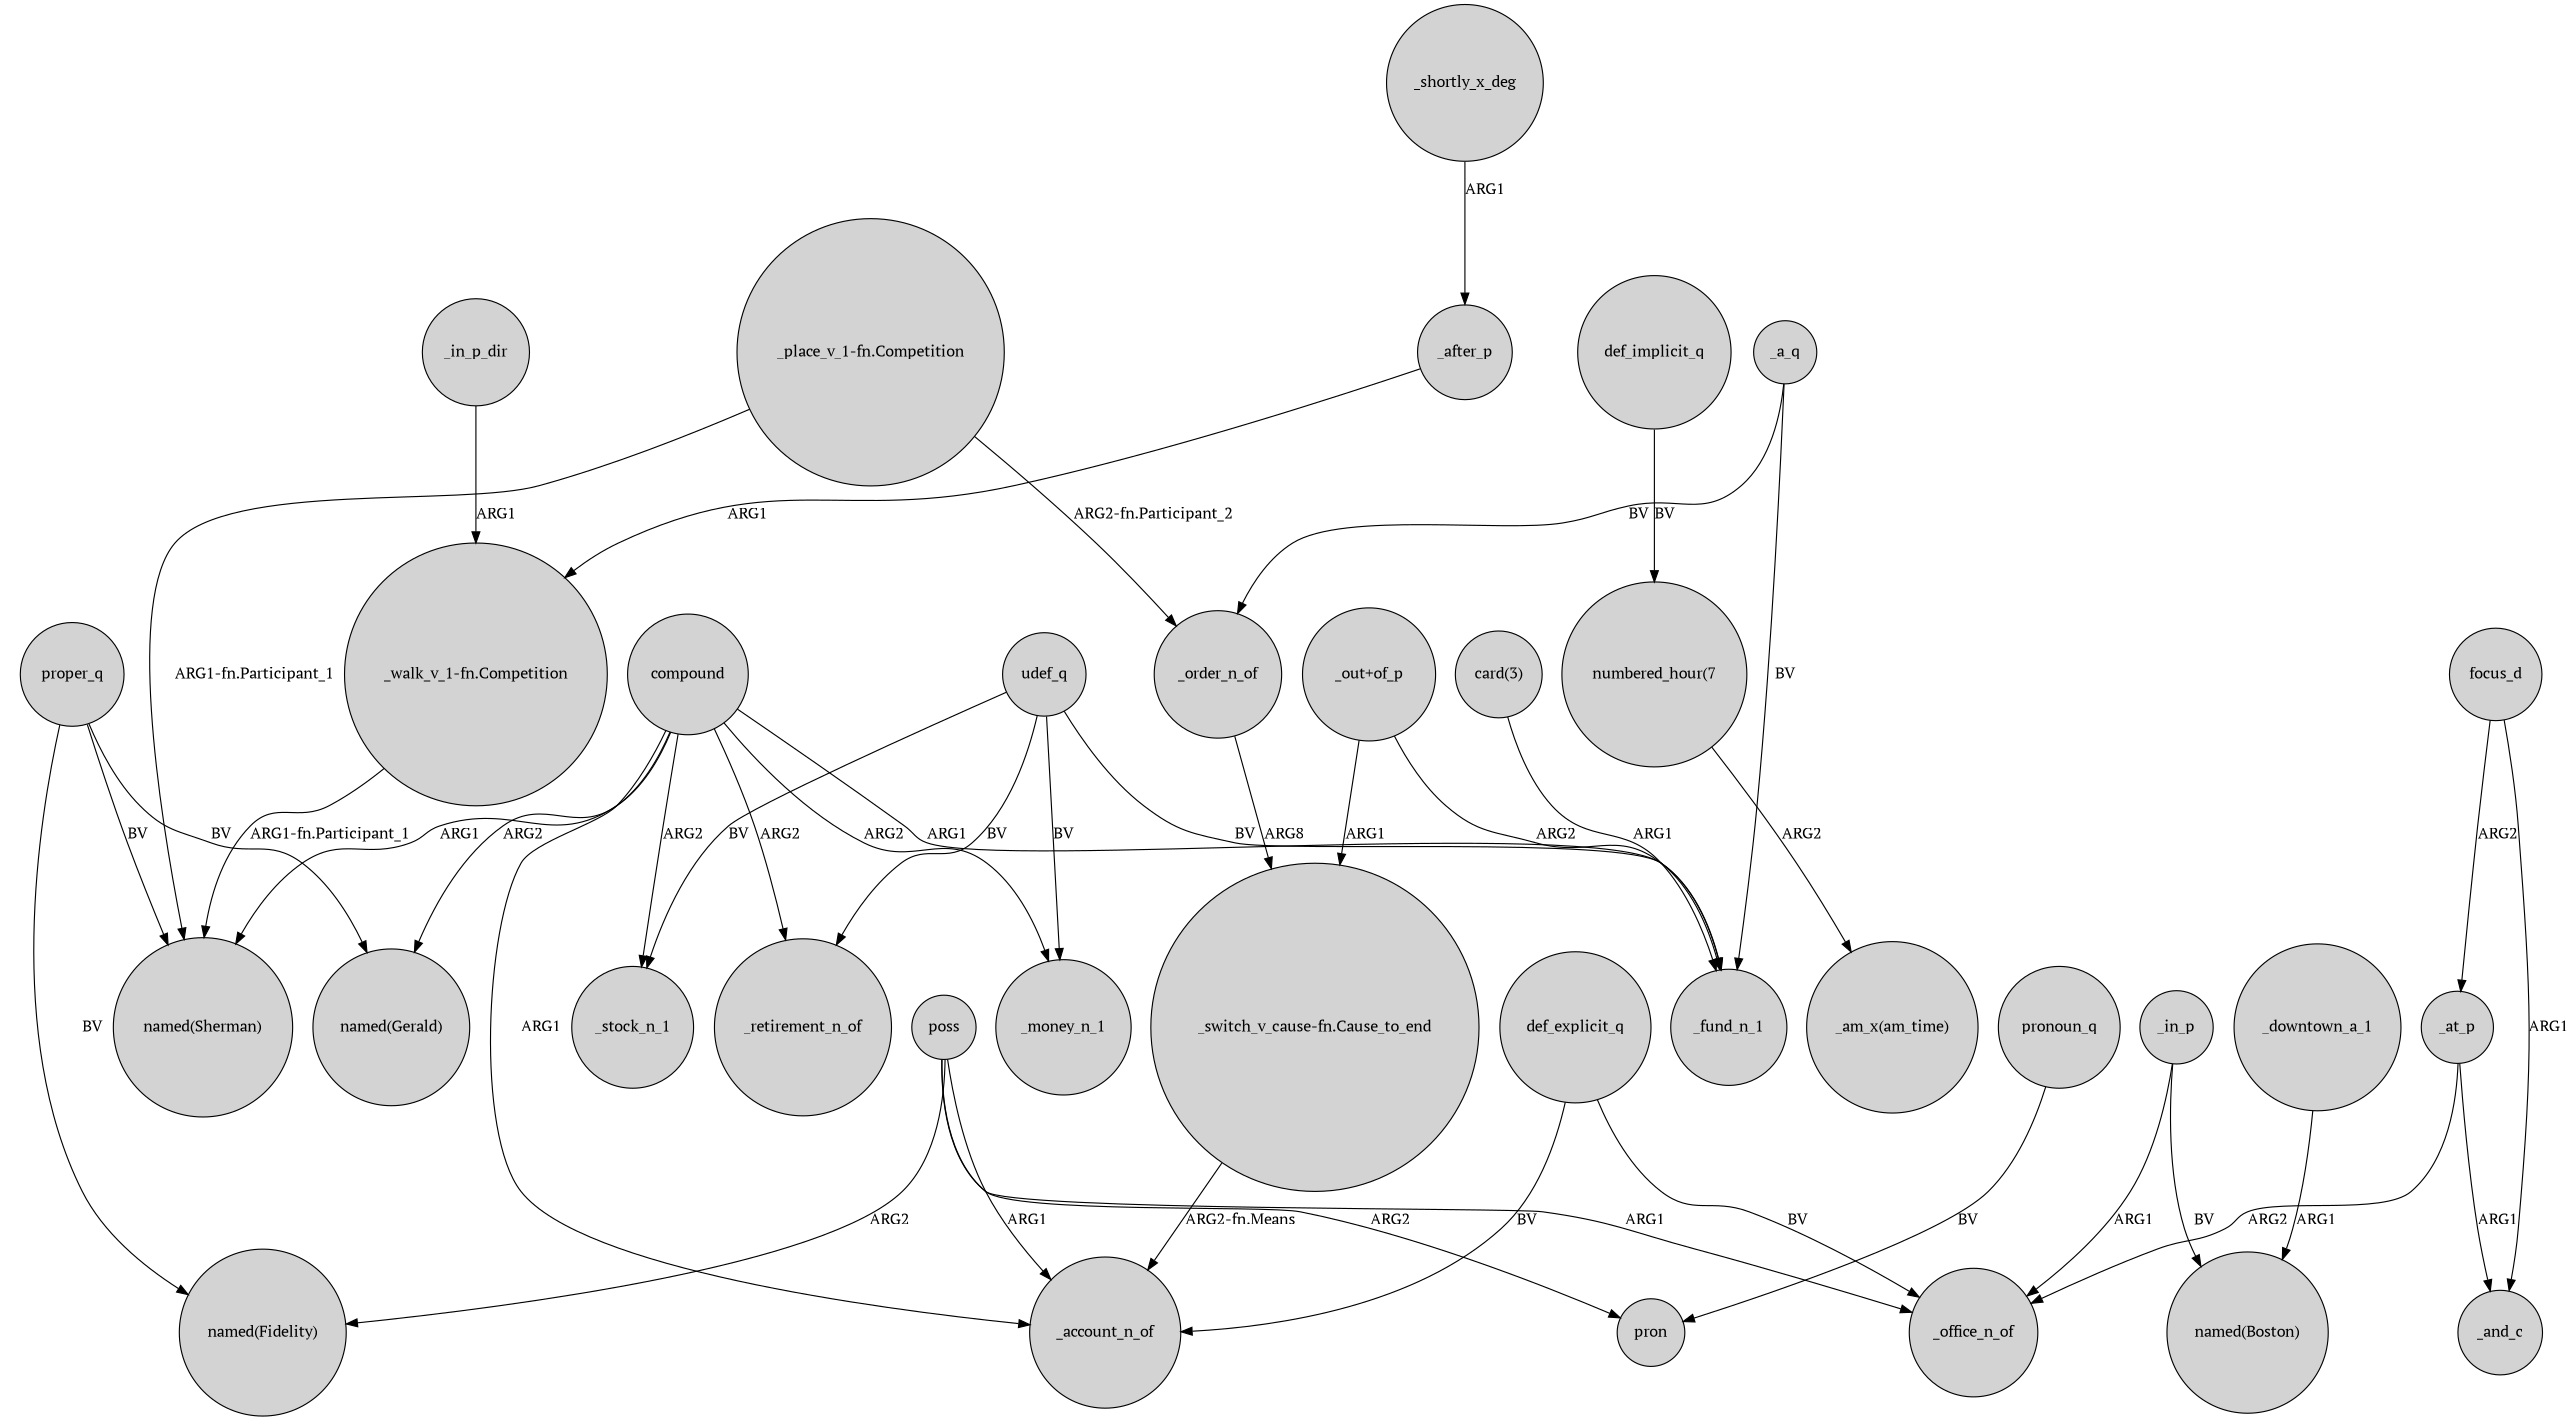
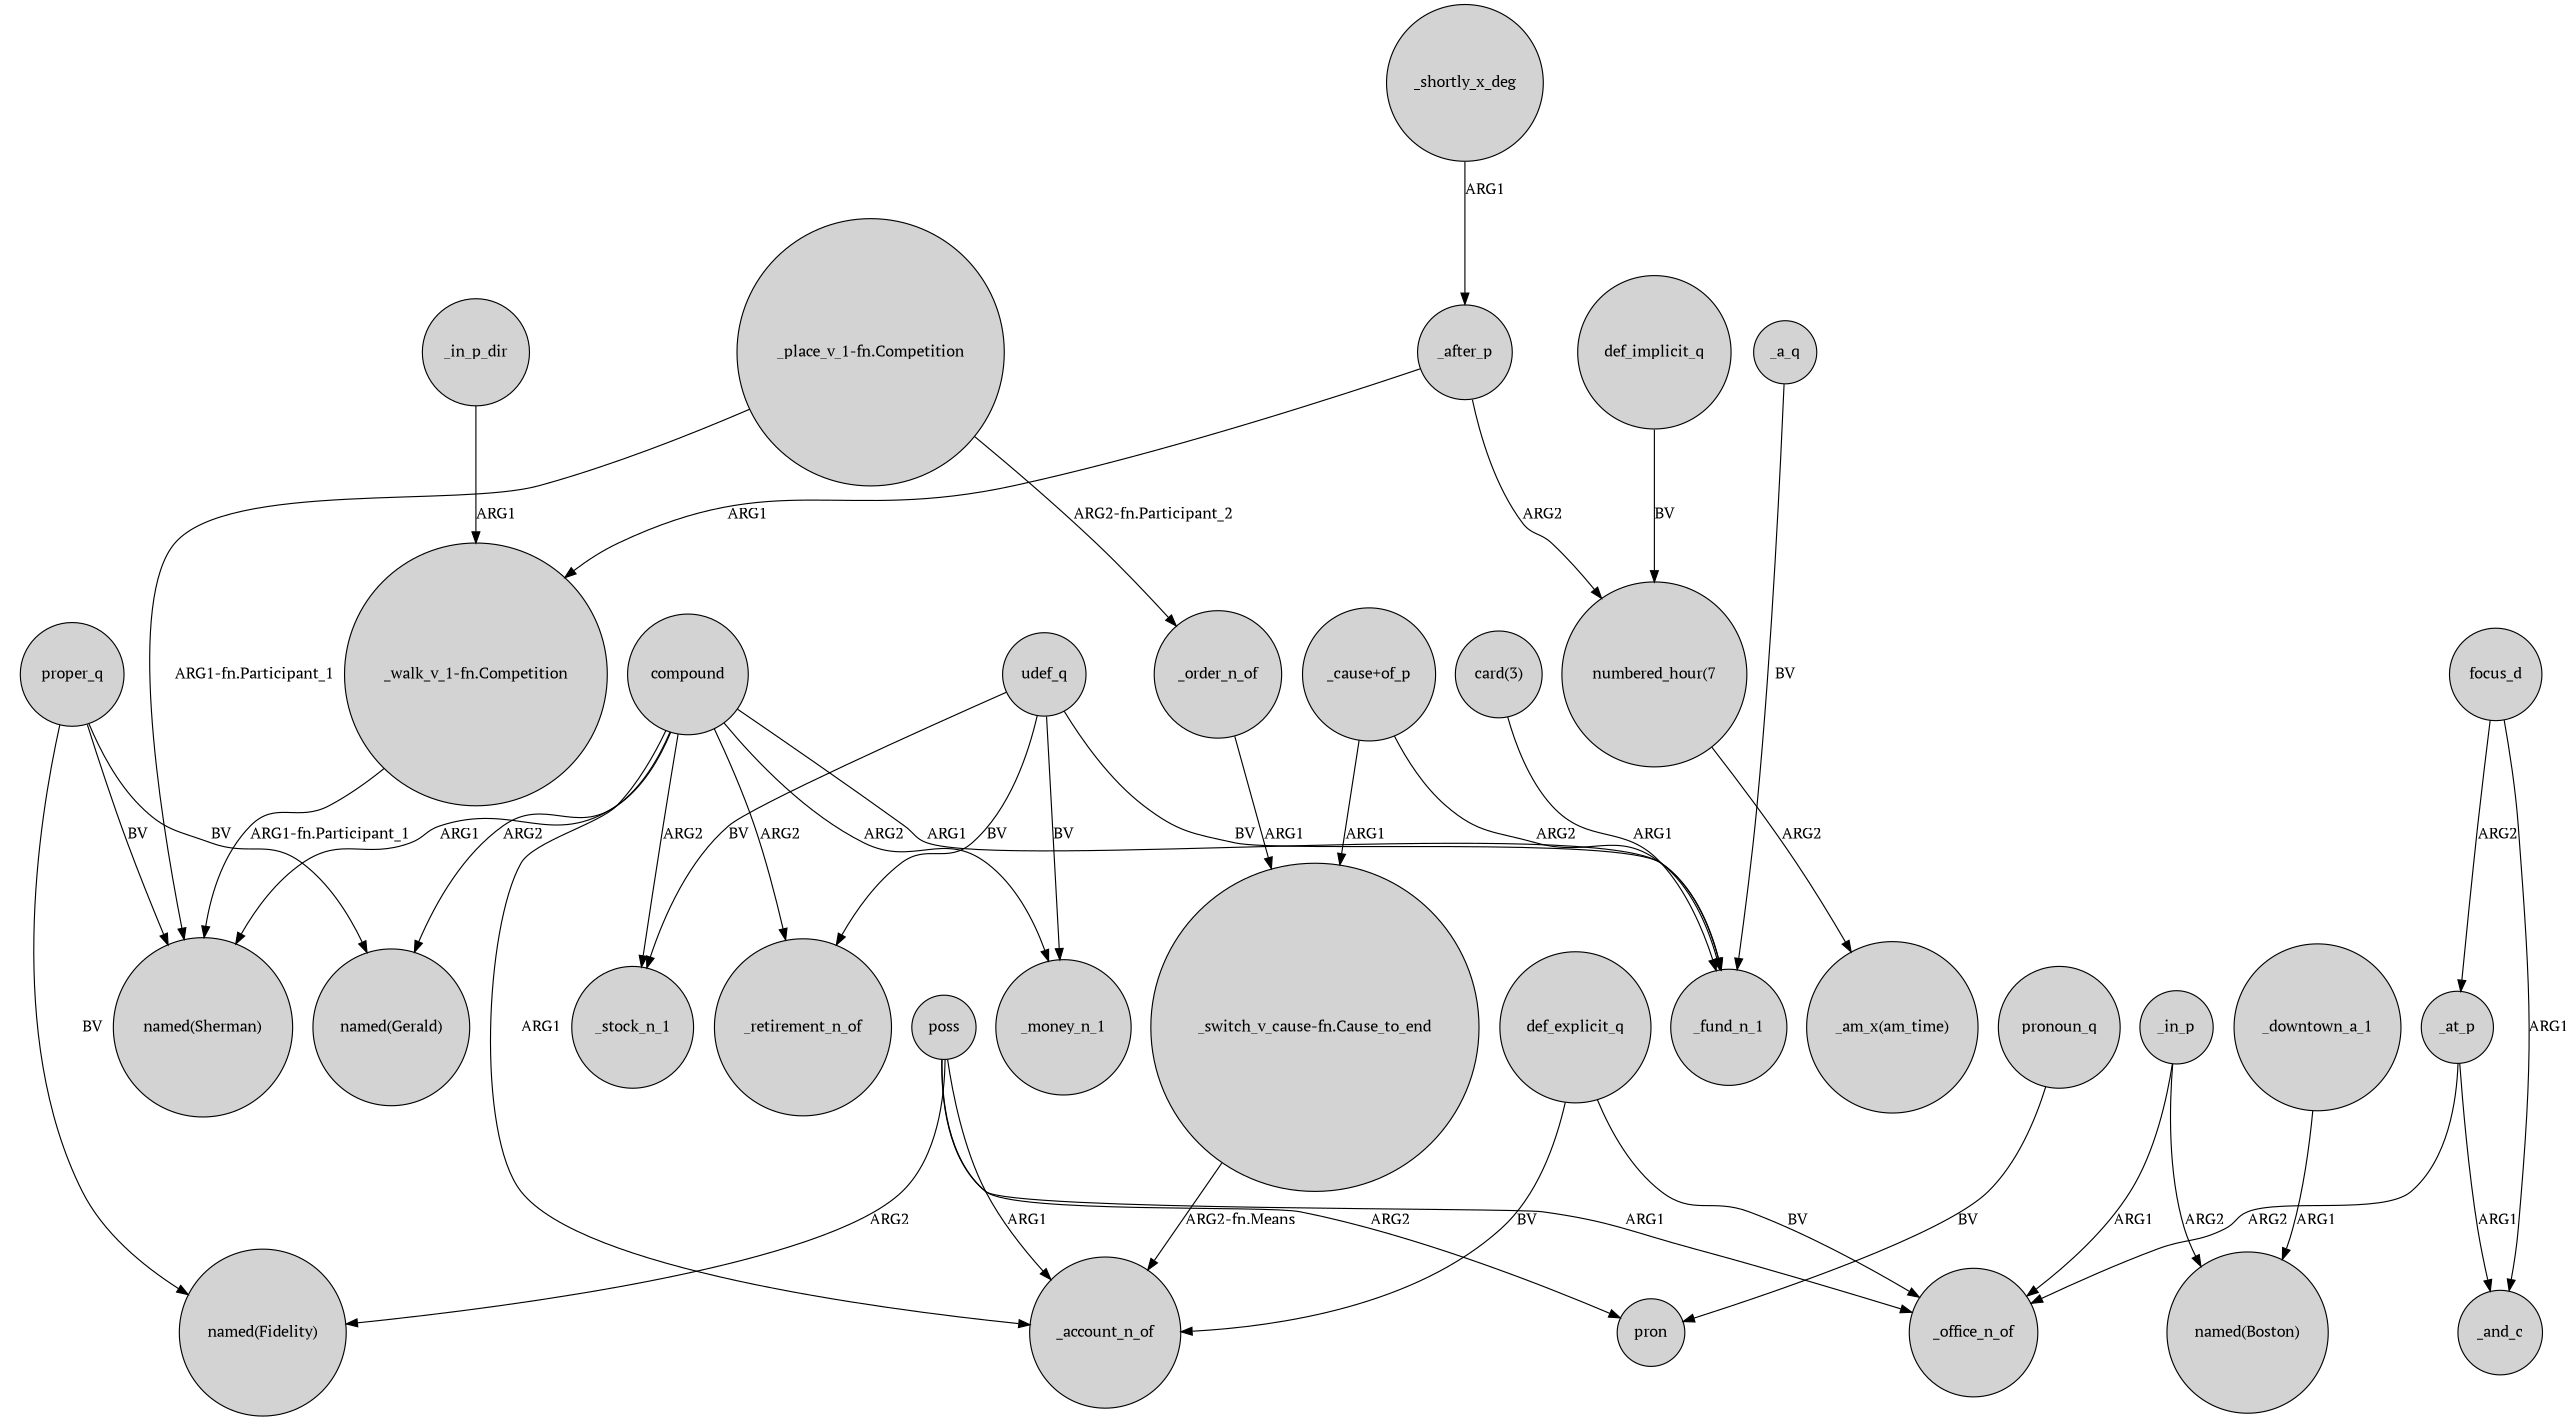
none -> (1513, 508)
(1536, 525) -> none
(1369, 674) -> (1369, 674)
(1284, 834) -> (1284, 834)
(2205, 1220) -> (2205, 1220)
